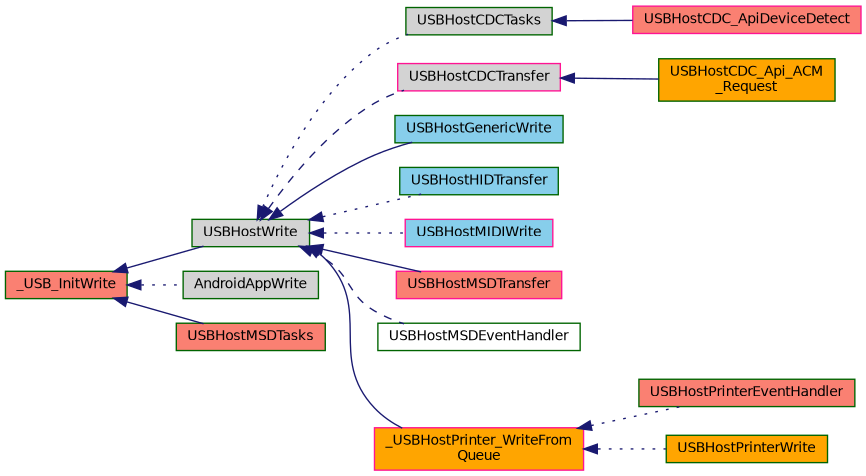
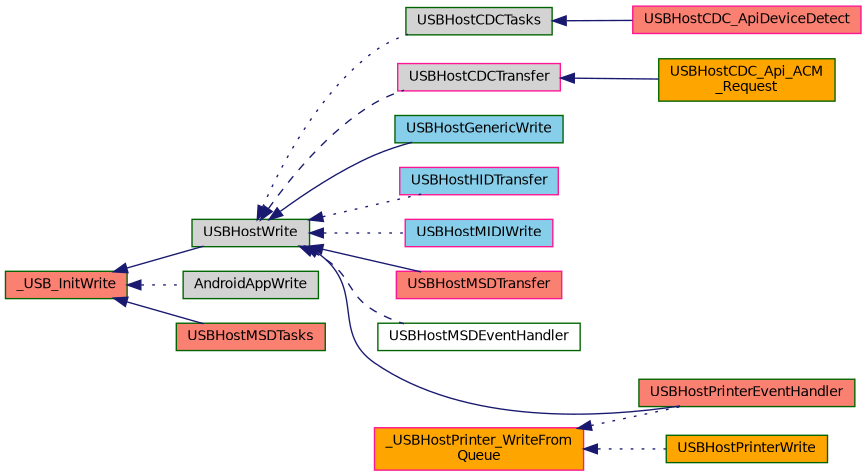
(479, 181) -> (479, 181)
(351, 346) -> (459, 400)
